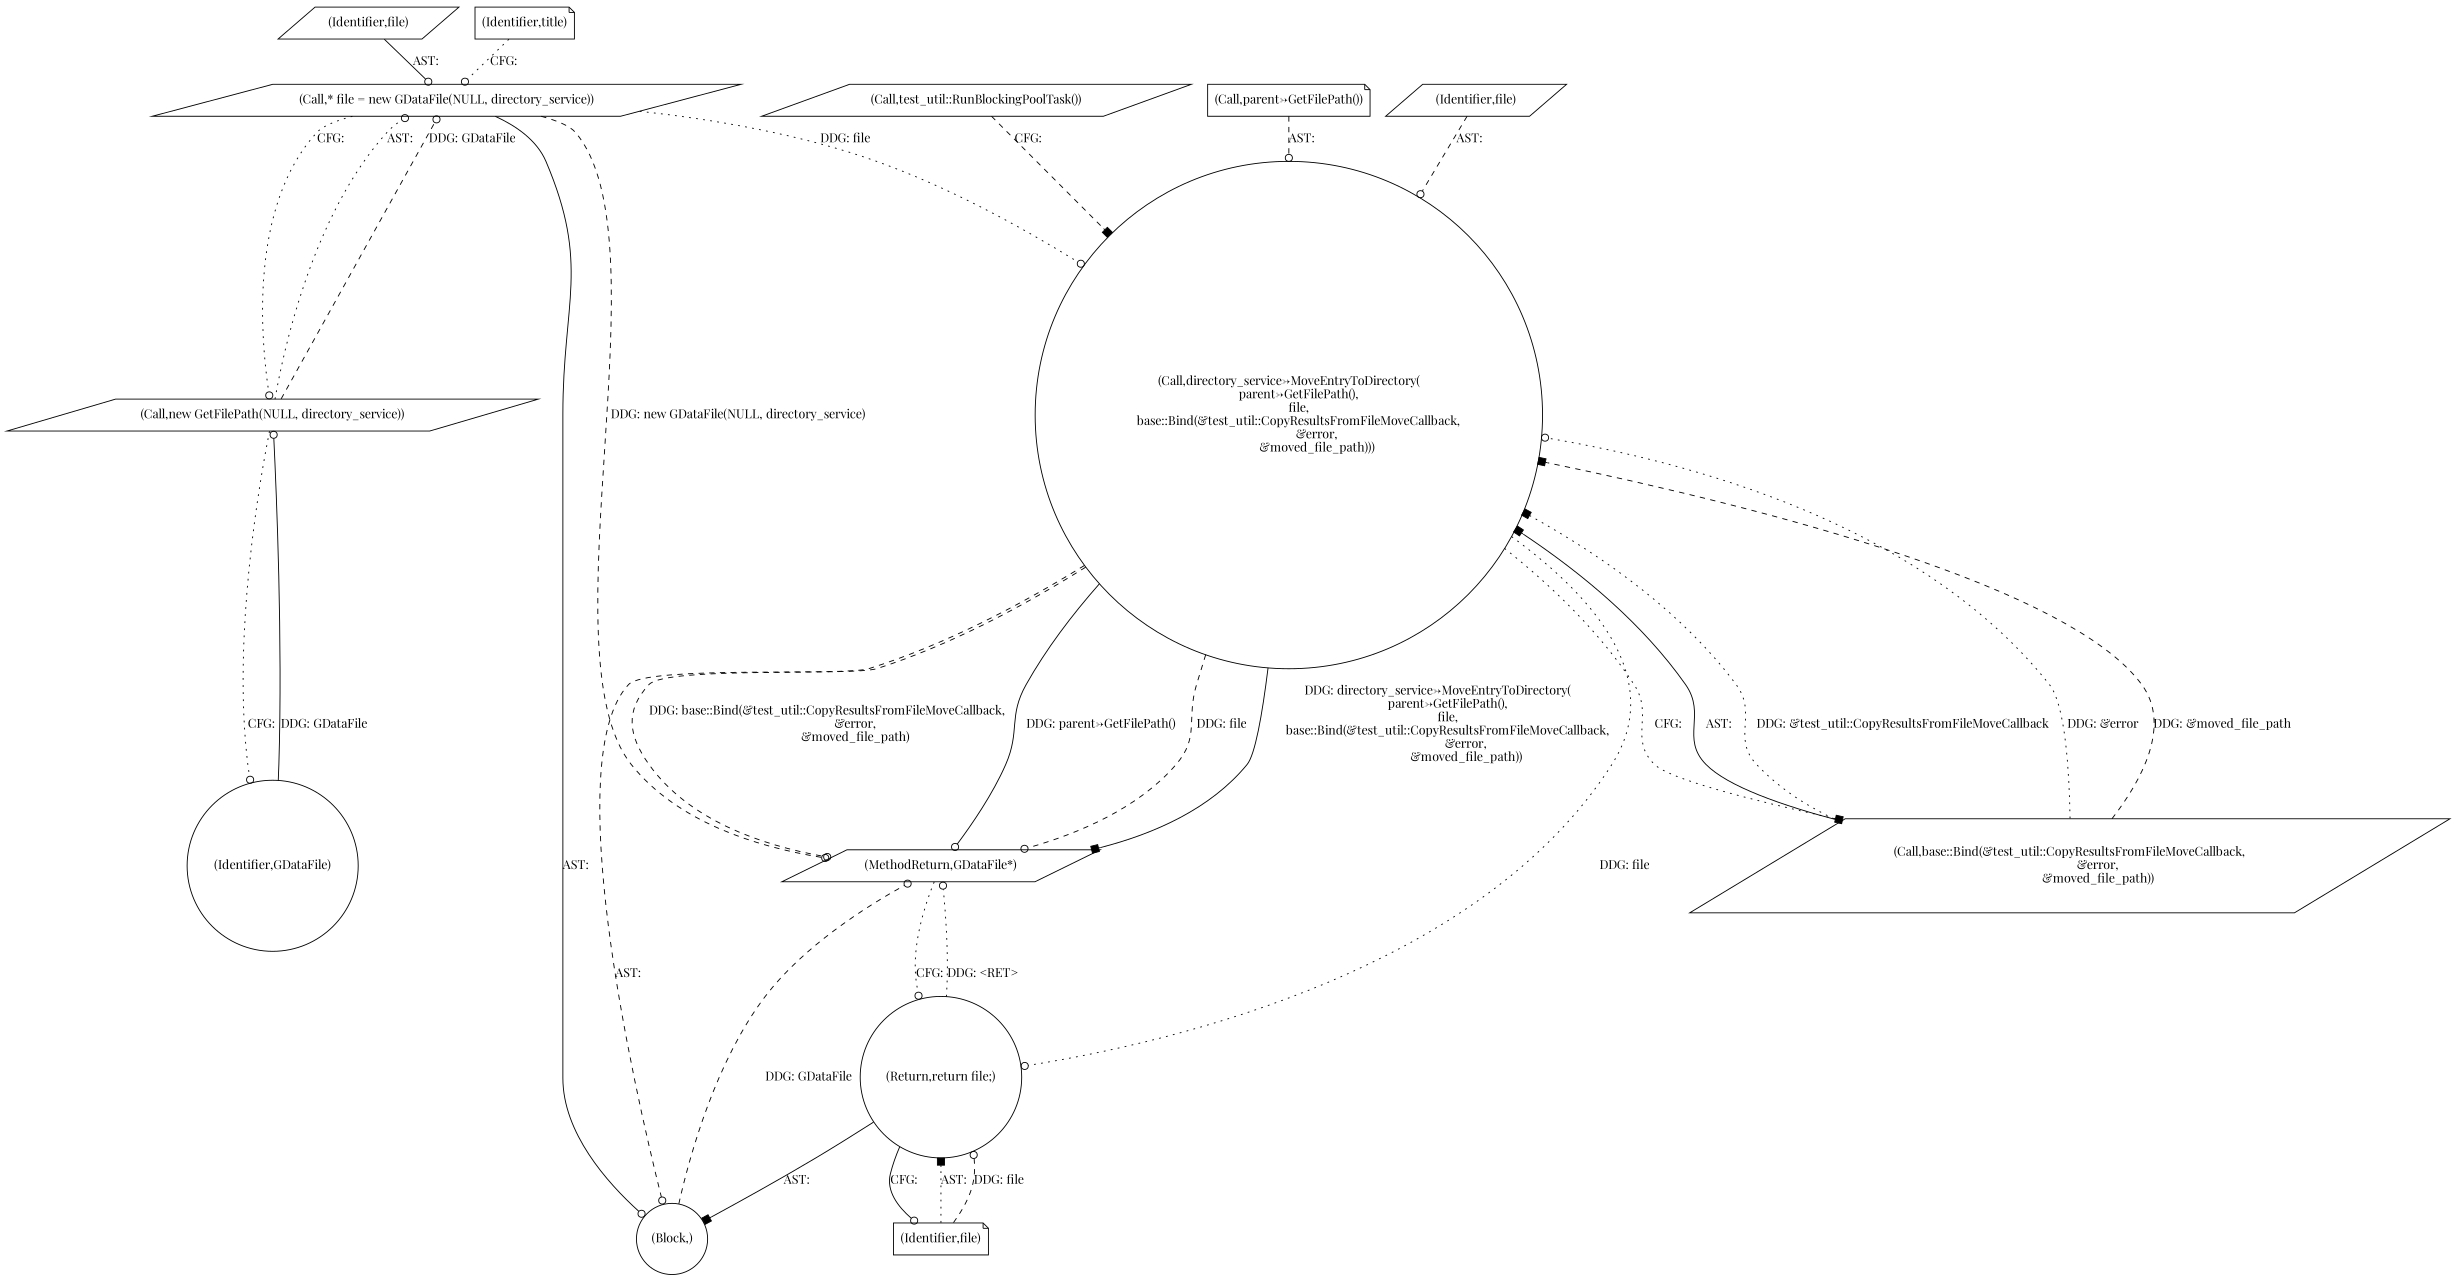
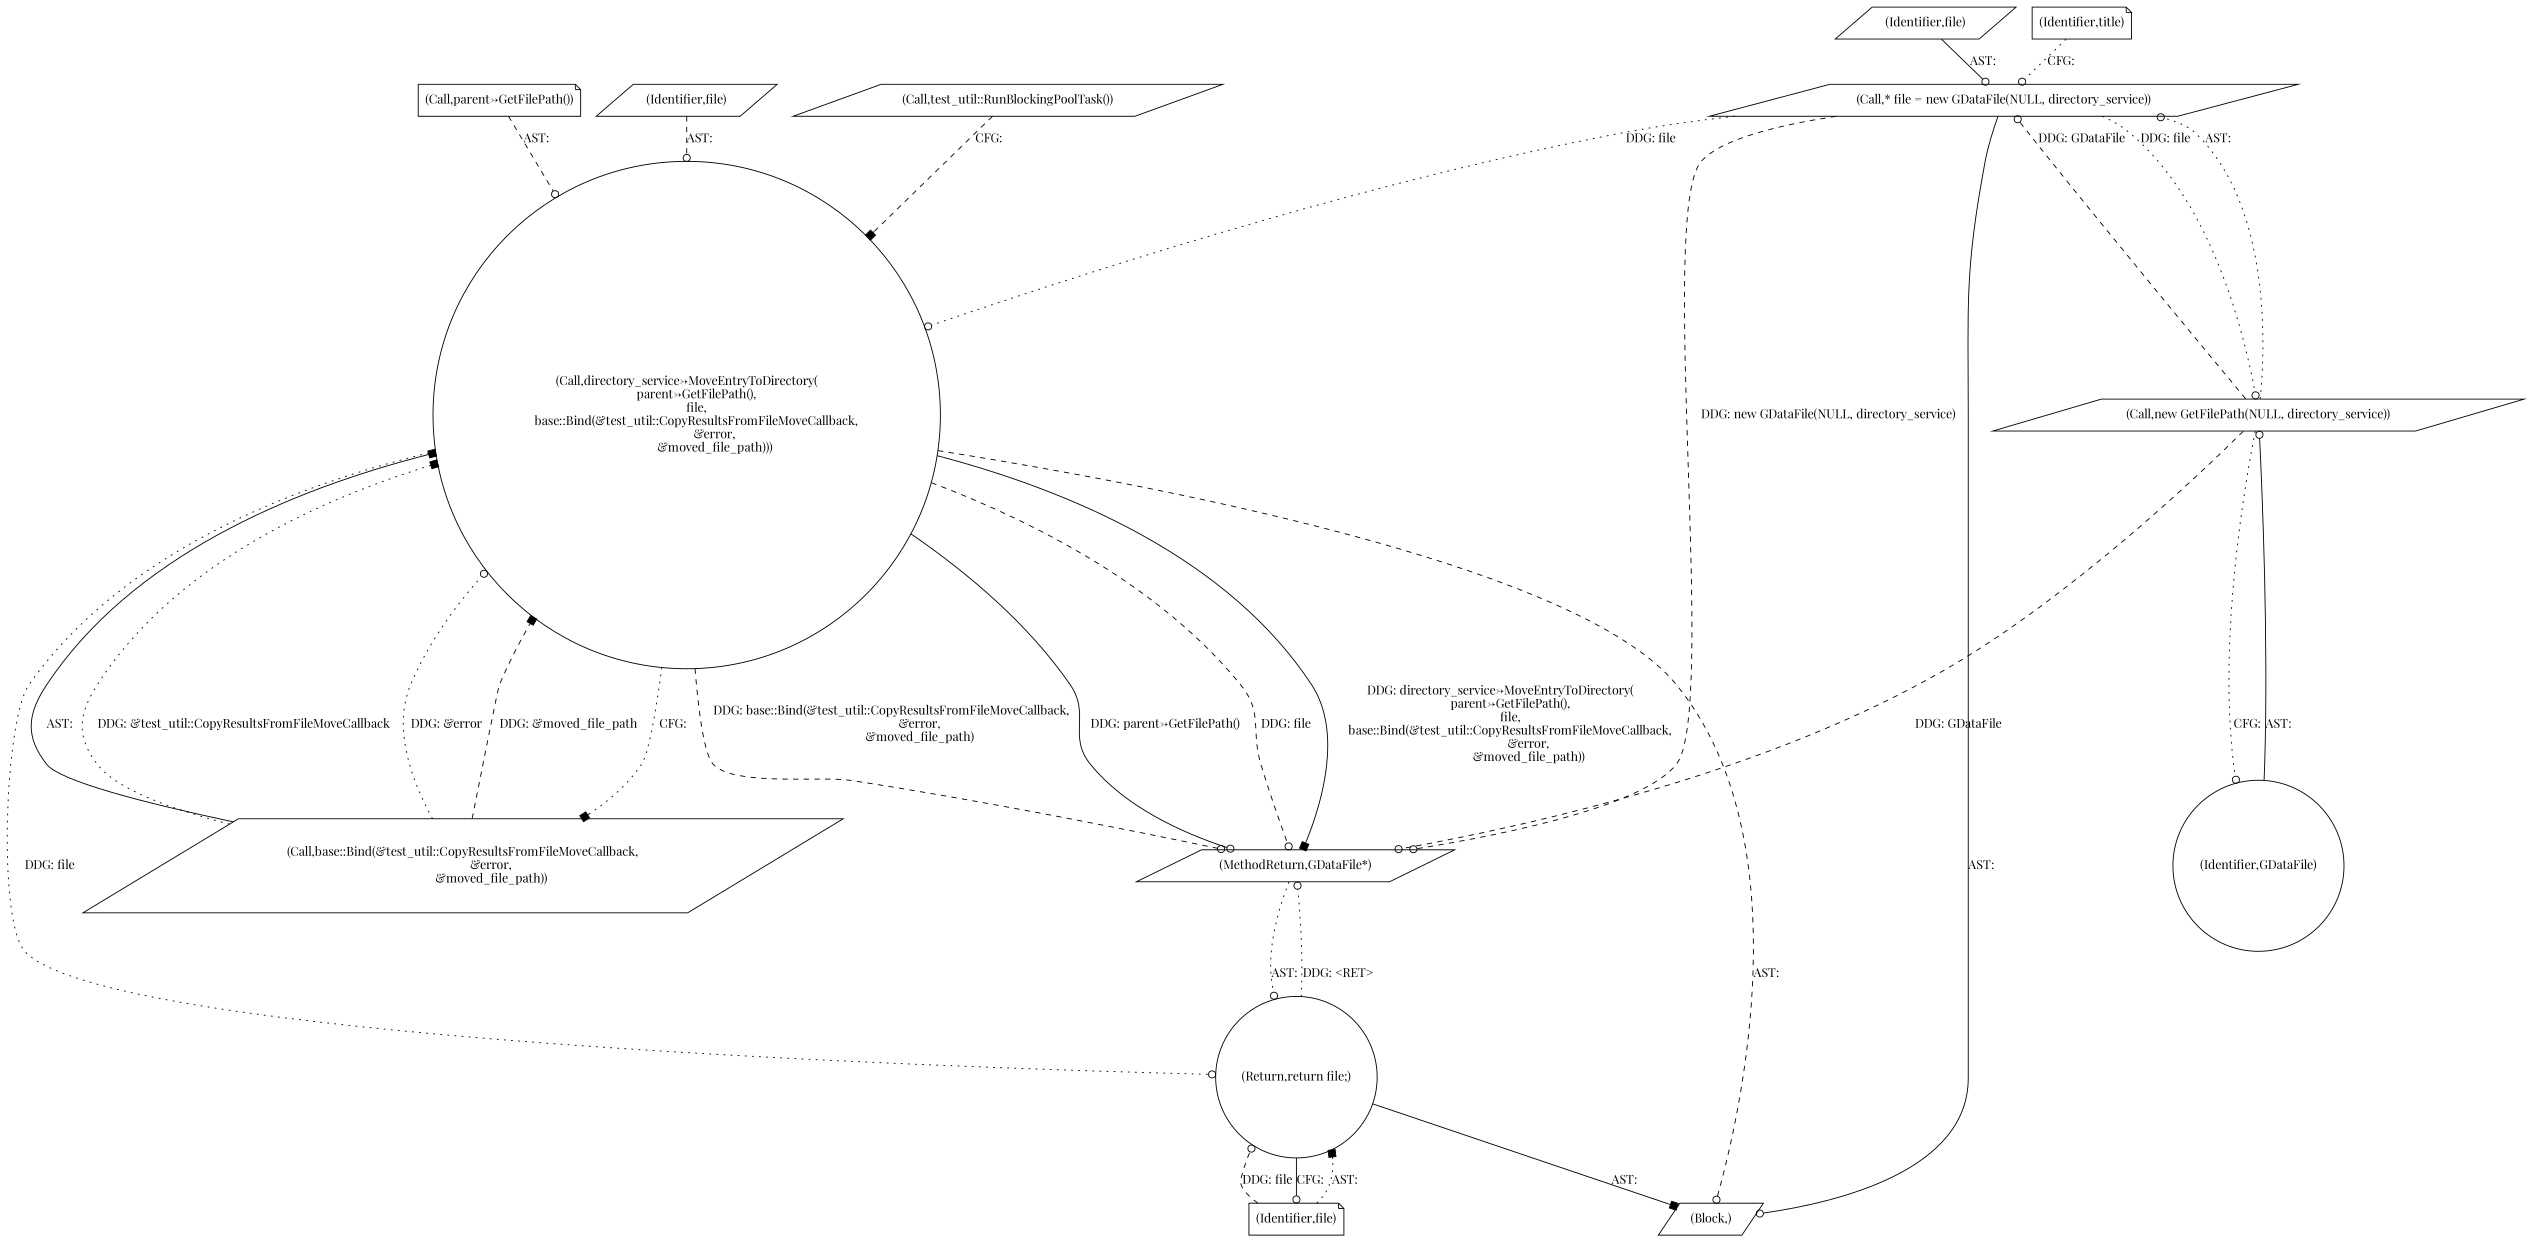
(333, 139) -> (2166, 139)
(324, 725) -> (2281, 724)
(932, 974) -> (1287, 974)
(752, 1016) -> (1860, 713)
(672, 1239) -> (1711, 1219)
